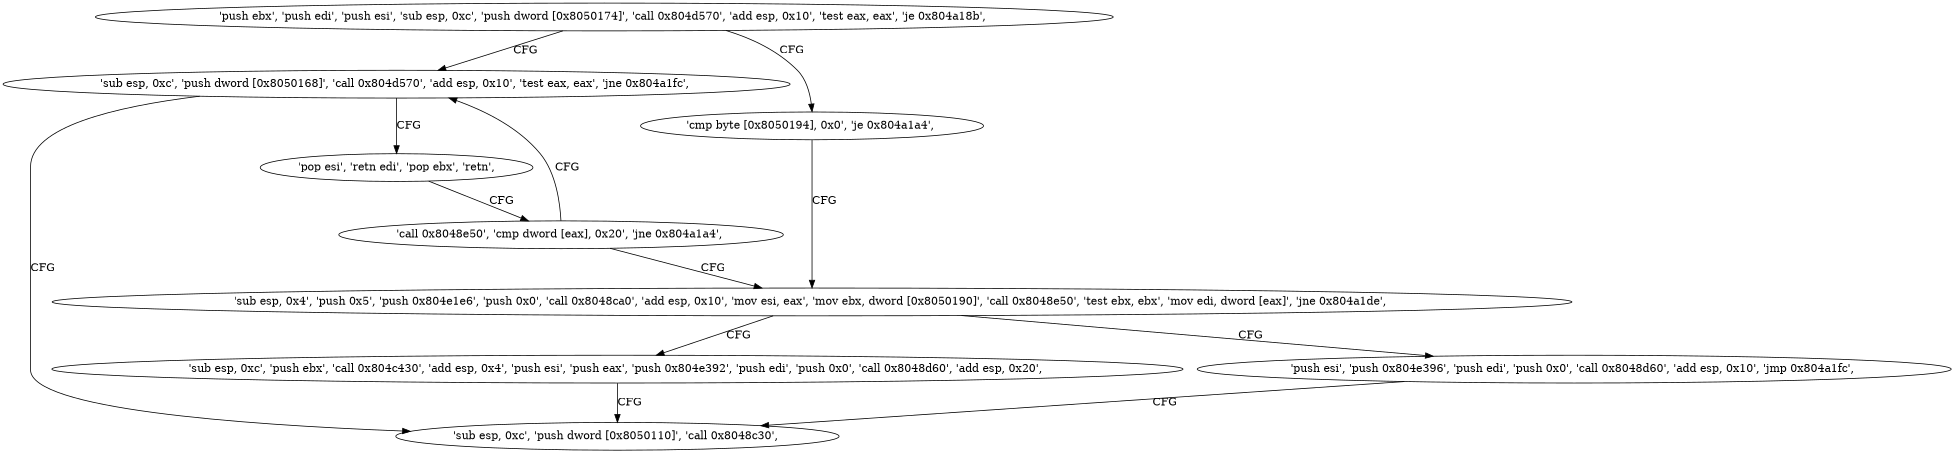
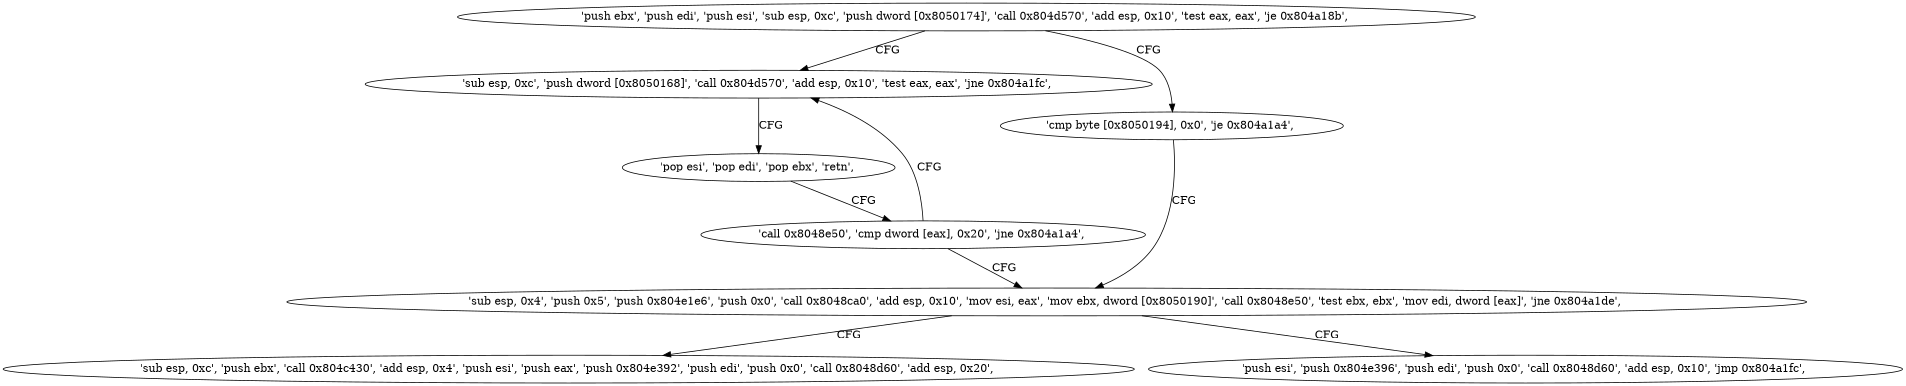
(397, 168) -> (759, 168)
(617, 436) -> none
